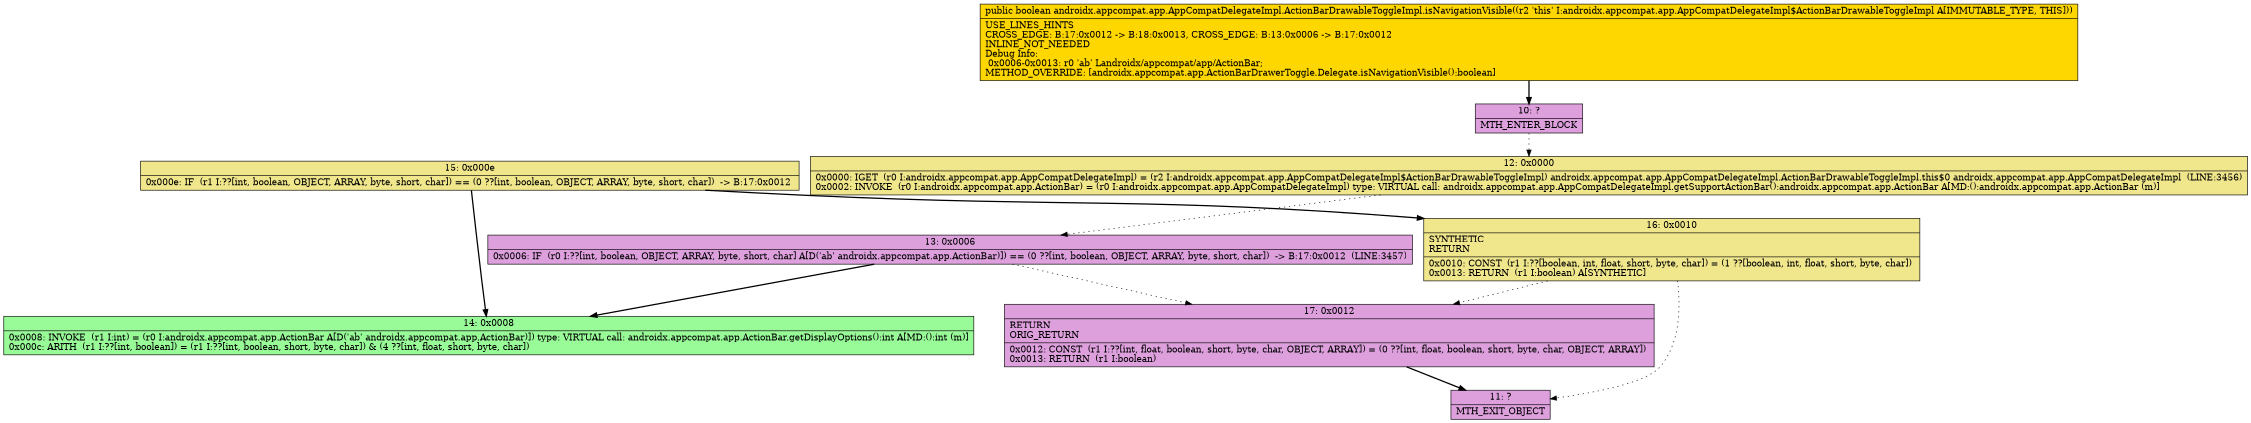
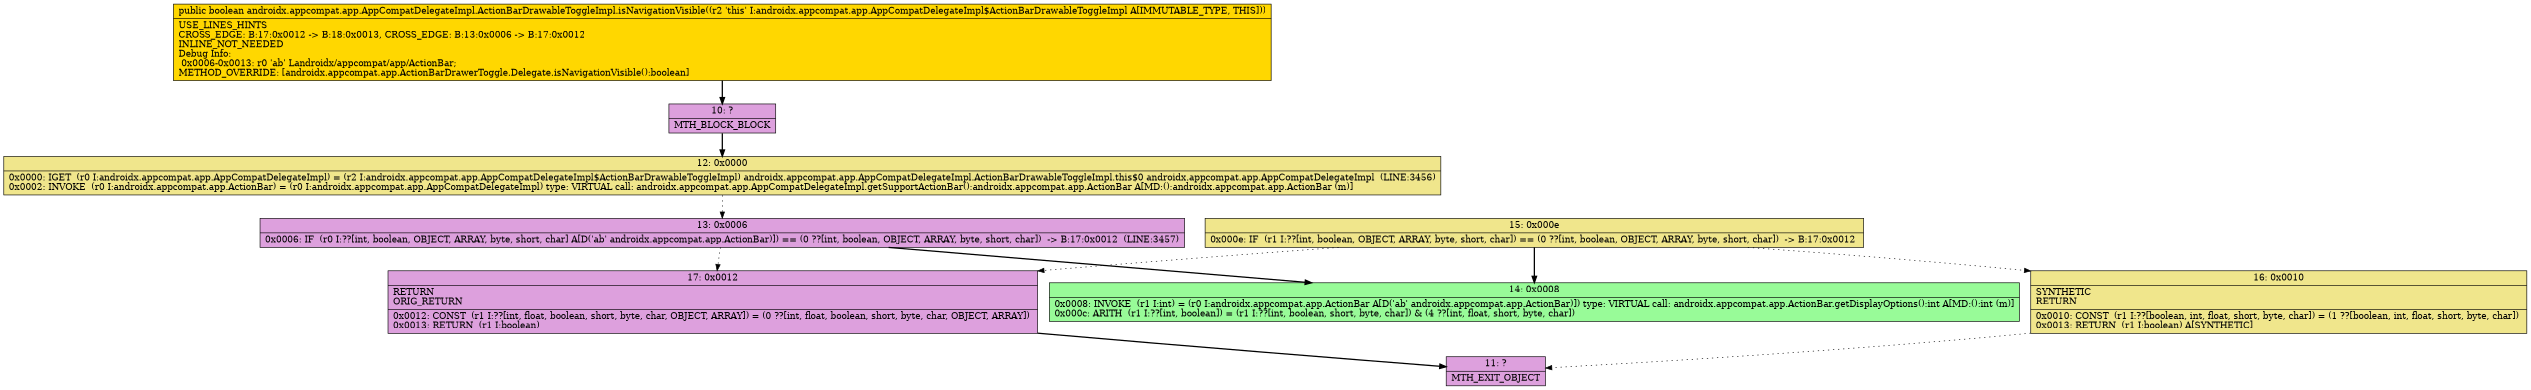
(1529, 125) -> (722, 125)
(1529, 142) -> (722, 142)
(1061, 203) -> (1886, 258)
(1504, 292) -> (1191, 259)
